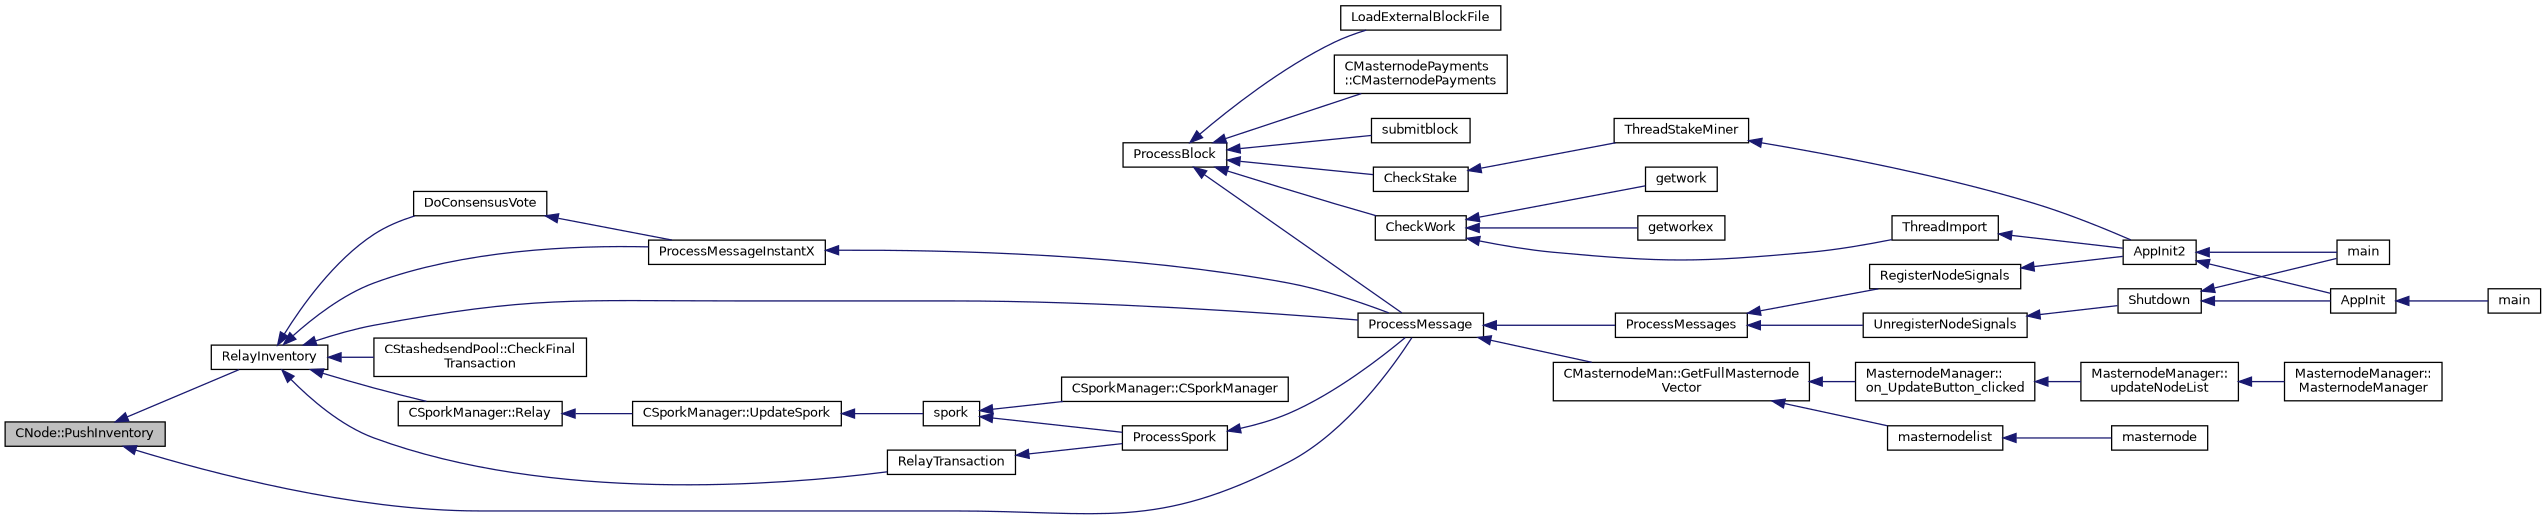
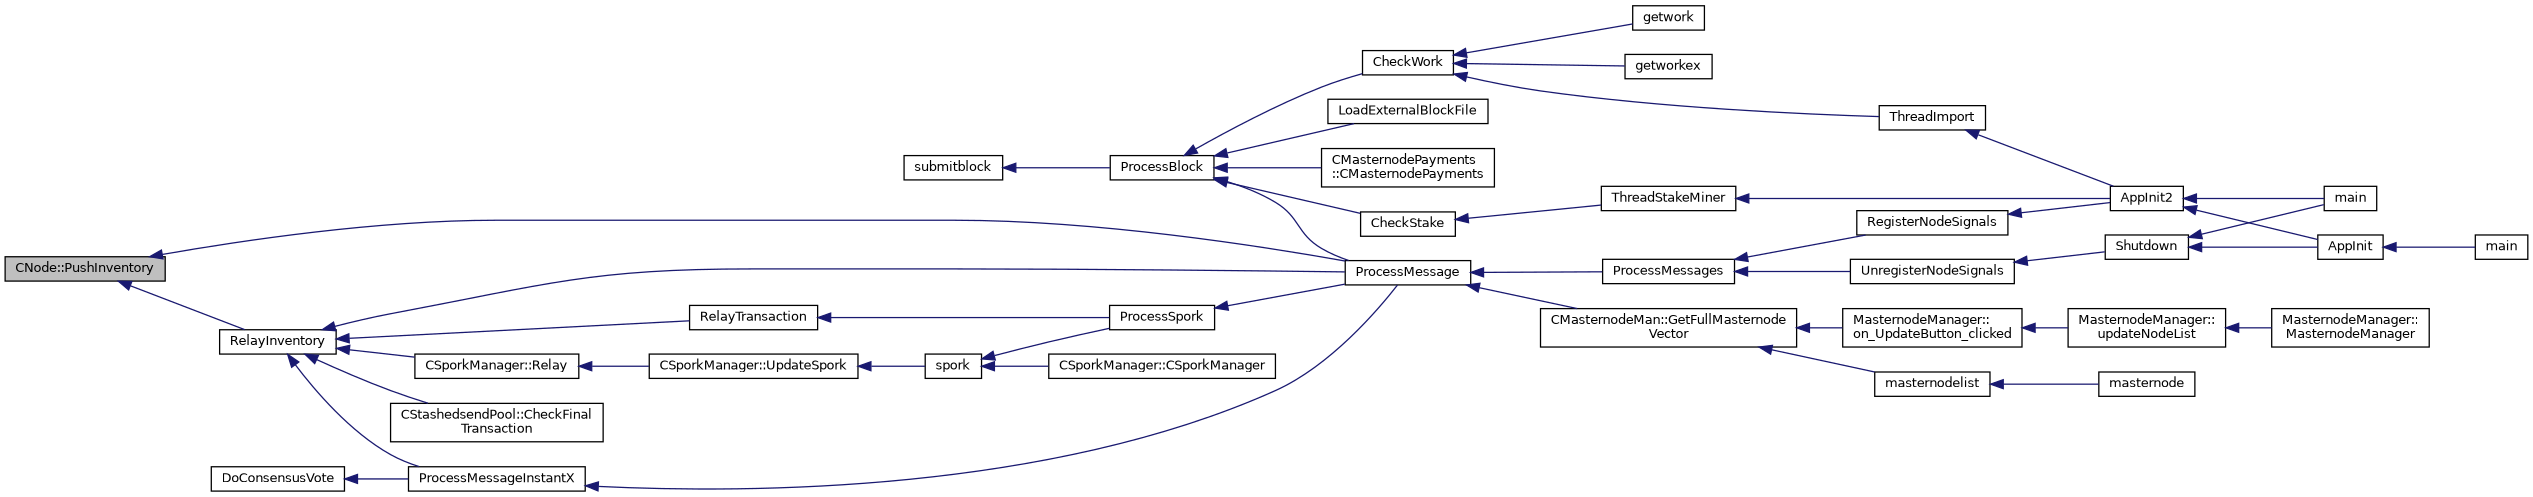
(1306, 142) -> (1063, 168)
(339, 263) -> none
